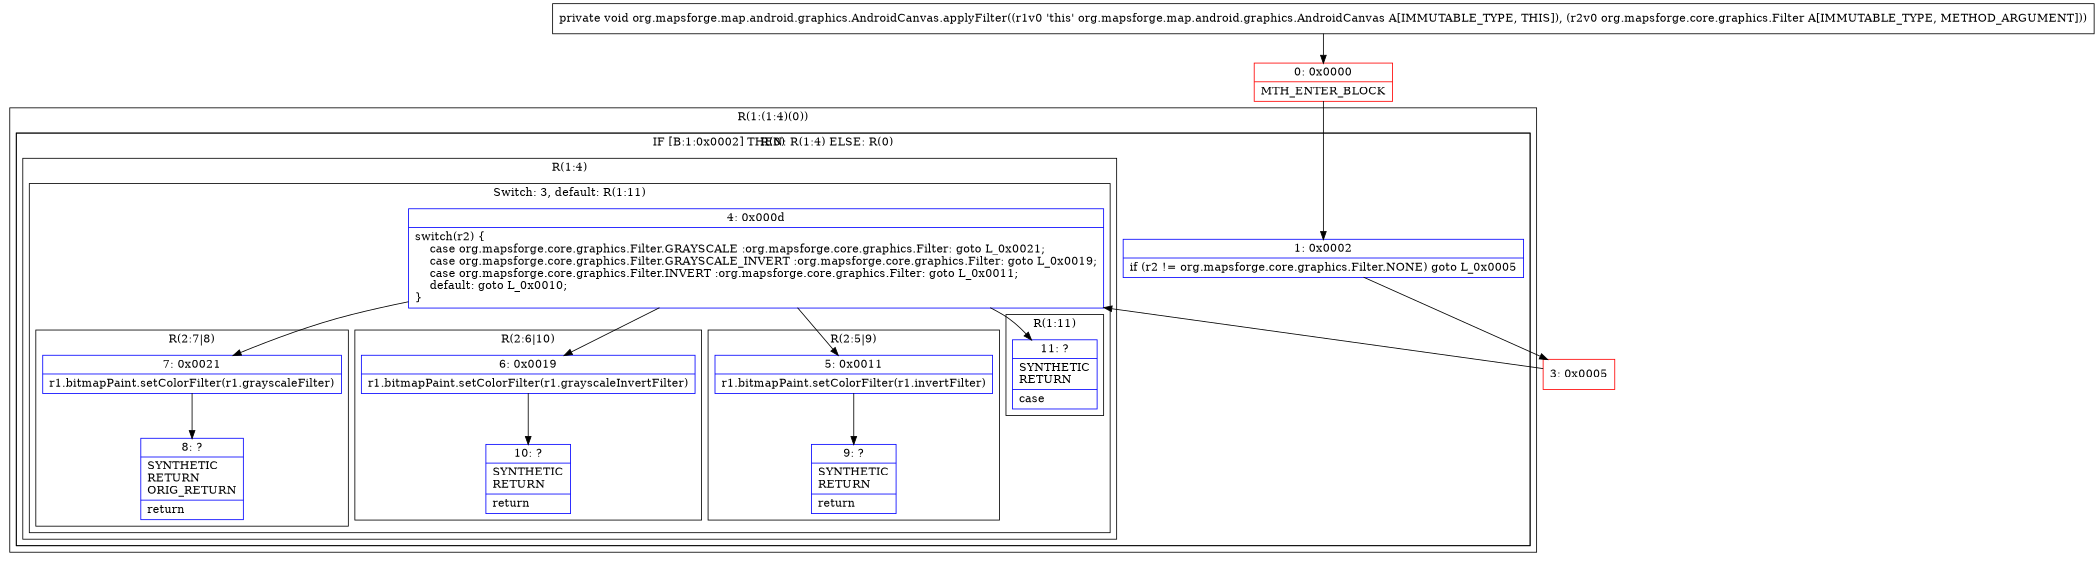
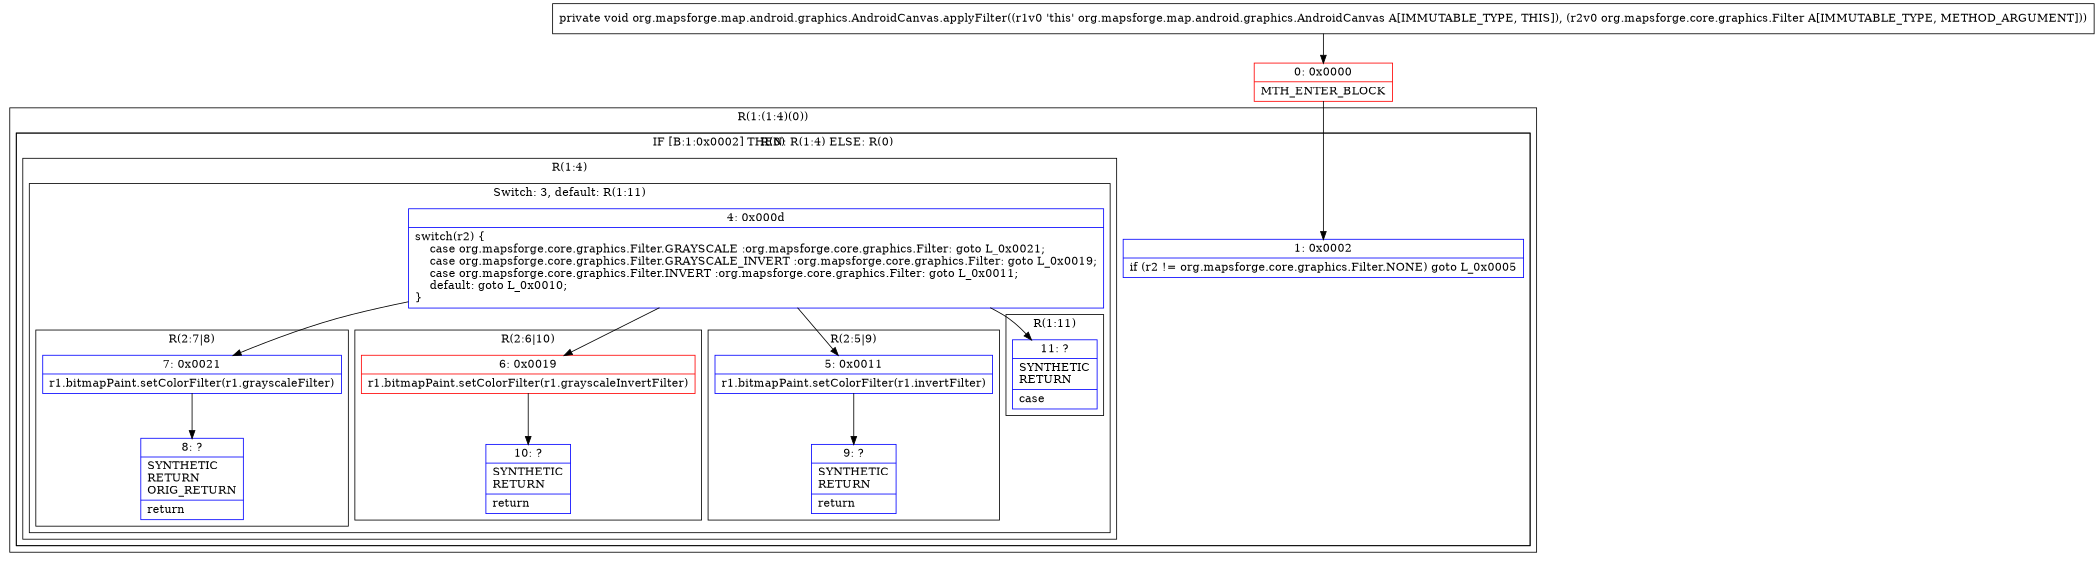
(528, 374) -> (528, 374)
(1579, 374) -> none
